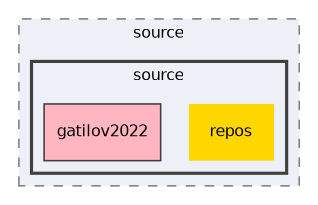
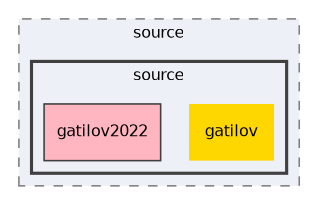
(232, 132) -> (232, 132)
